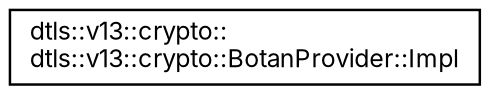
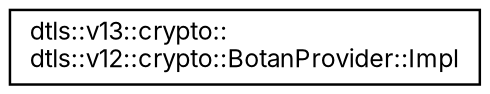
(245, 47) -> (245, 47)
